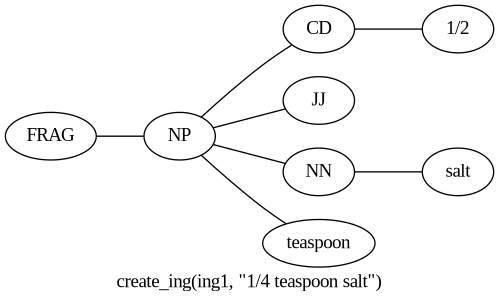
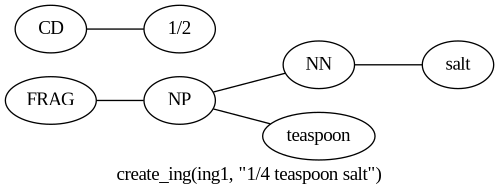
(245, 79) -> none
(319, 100) -> none
